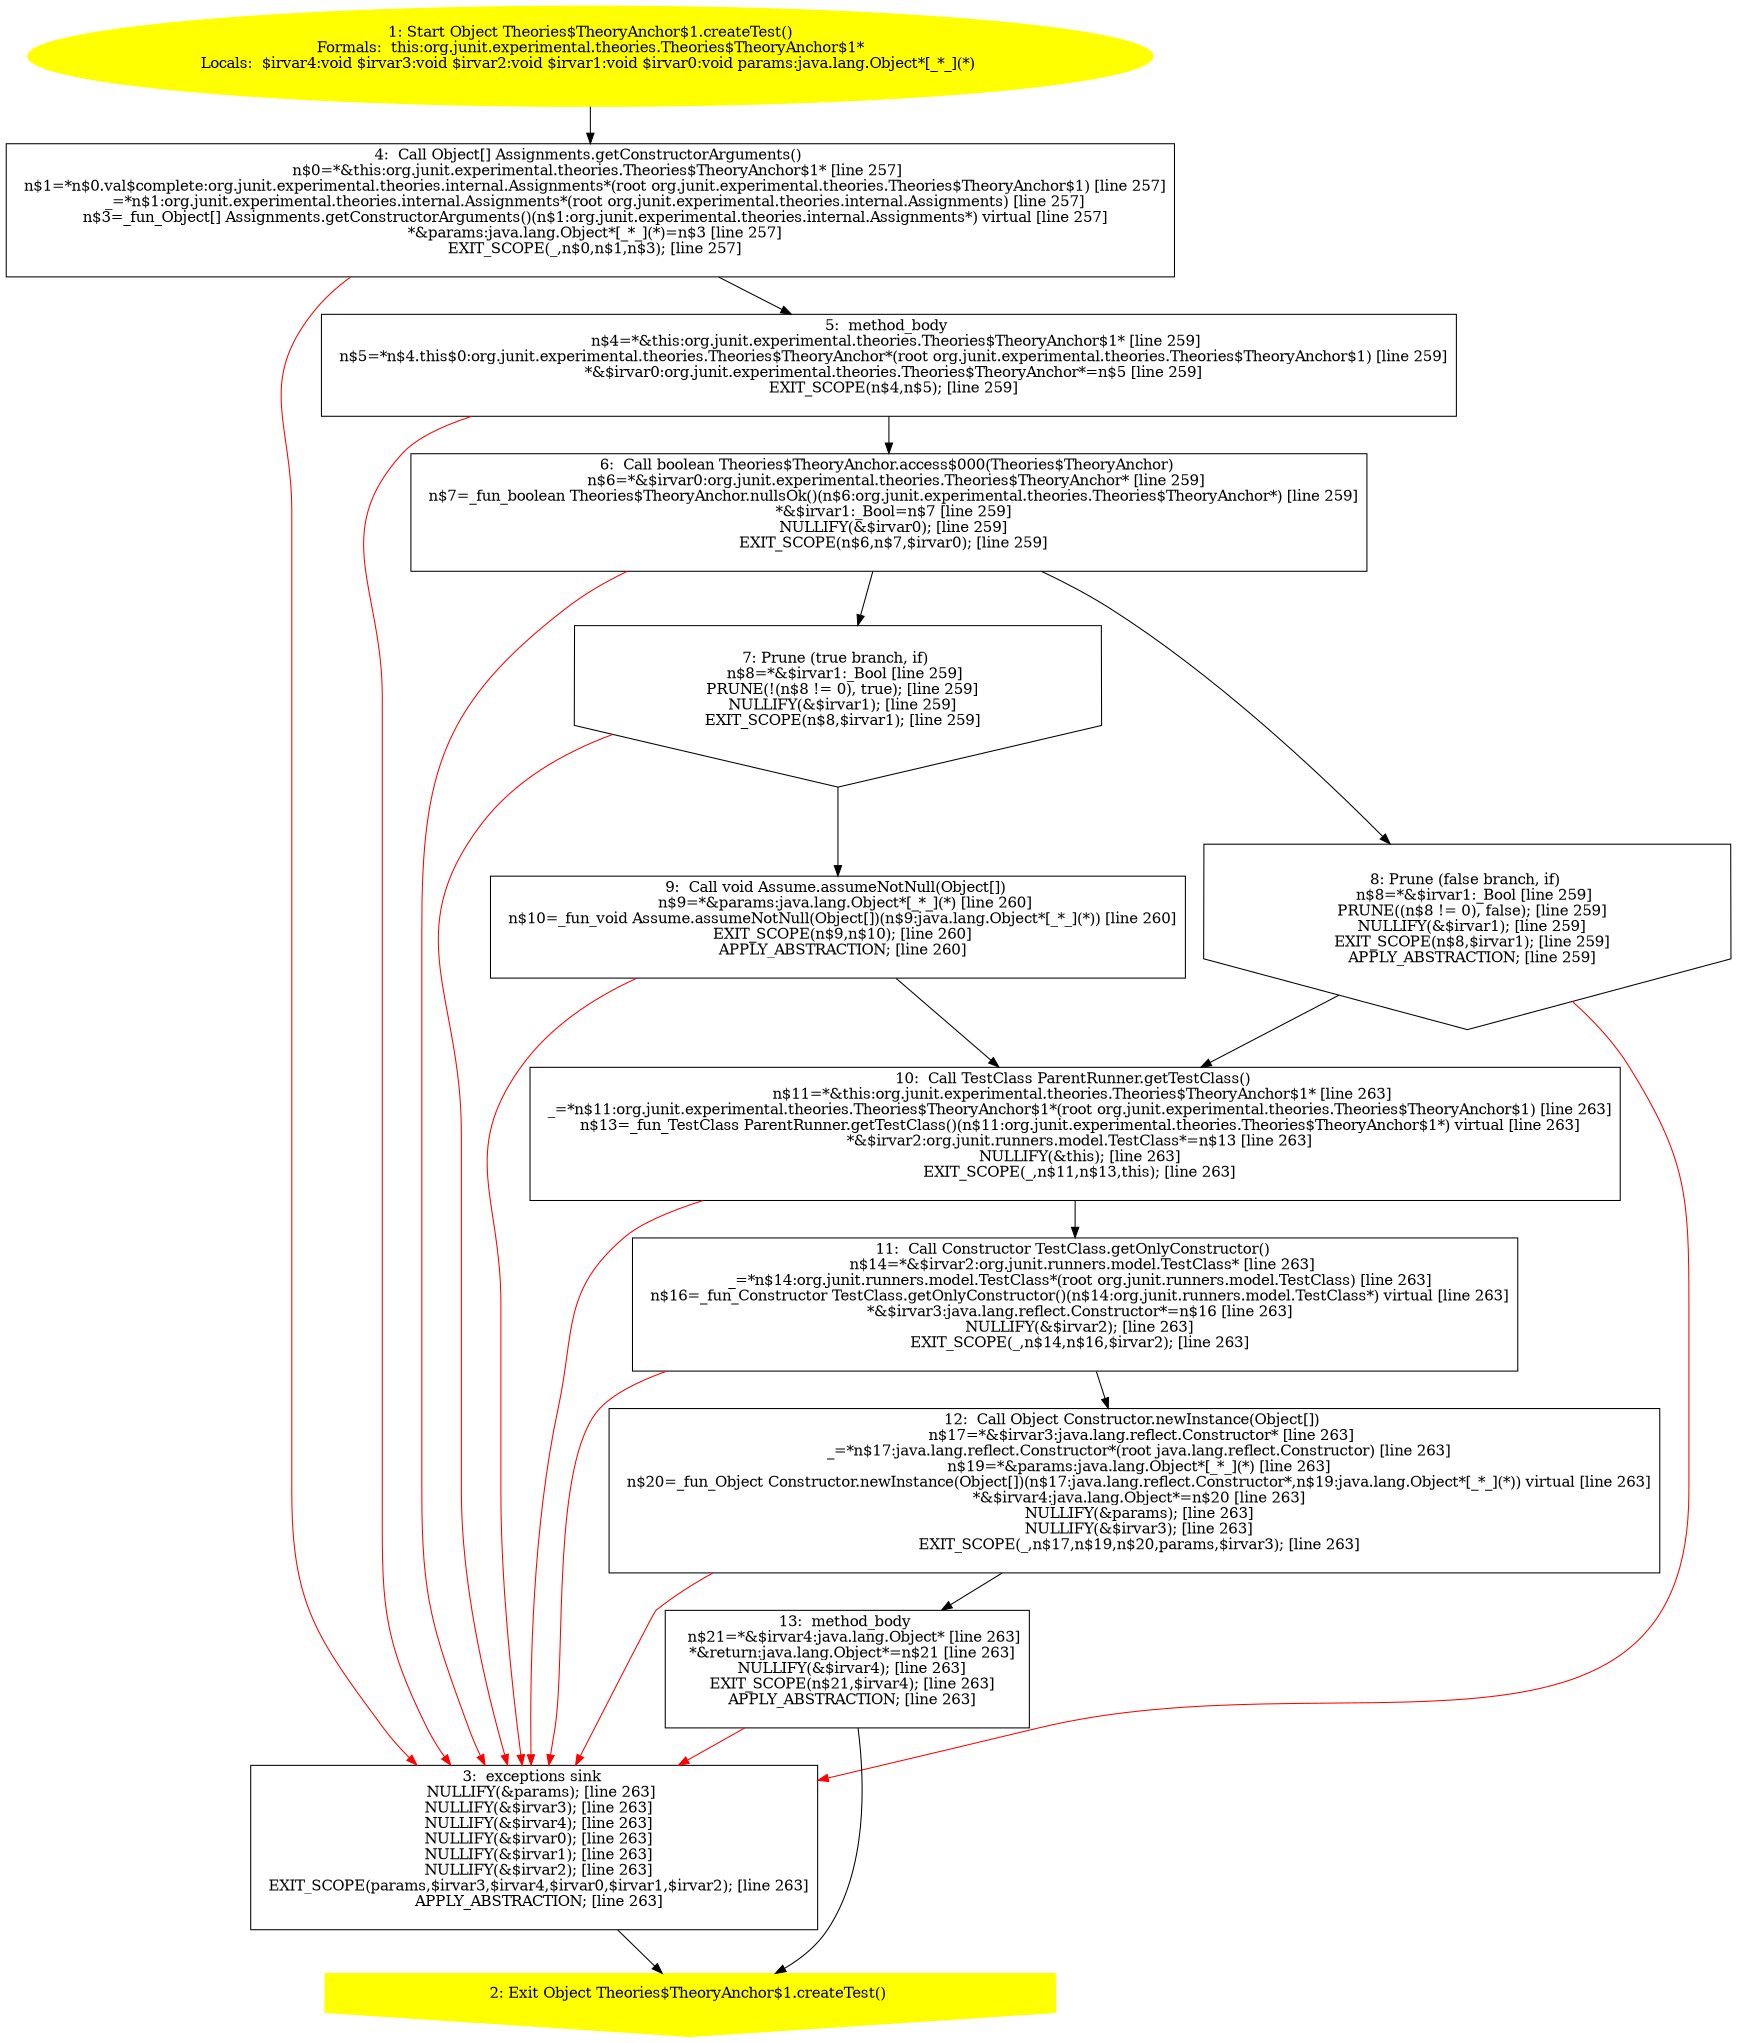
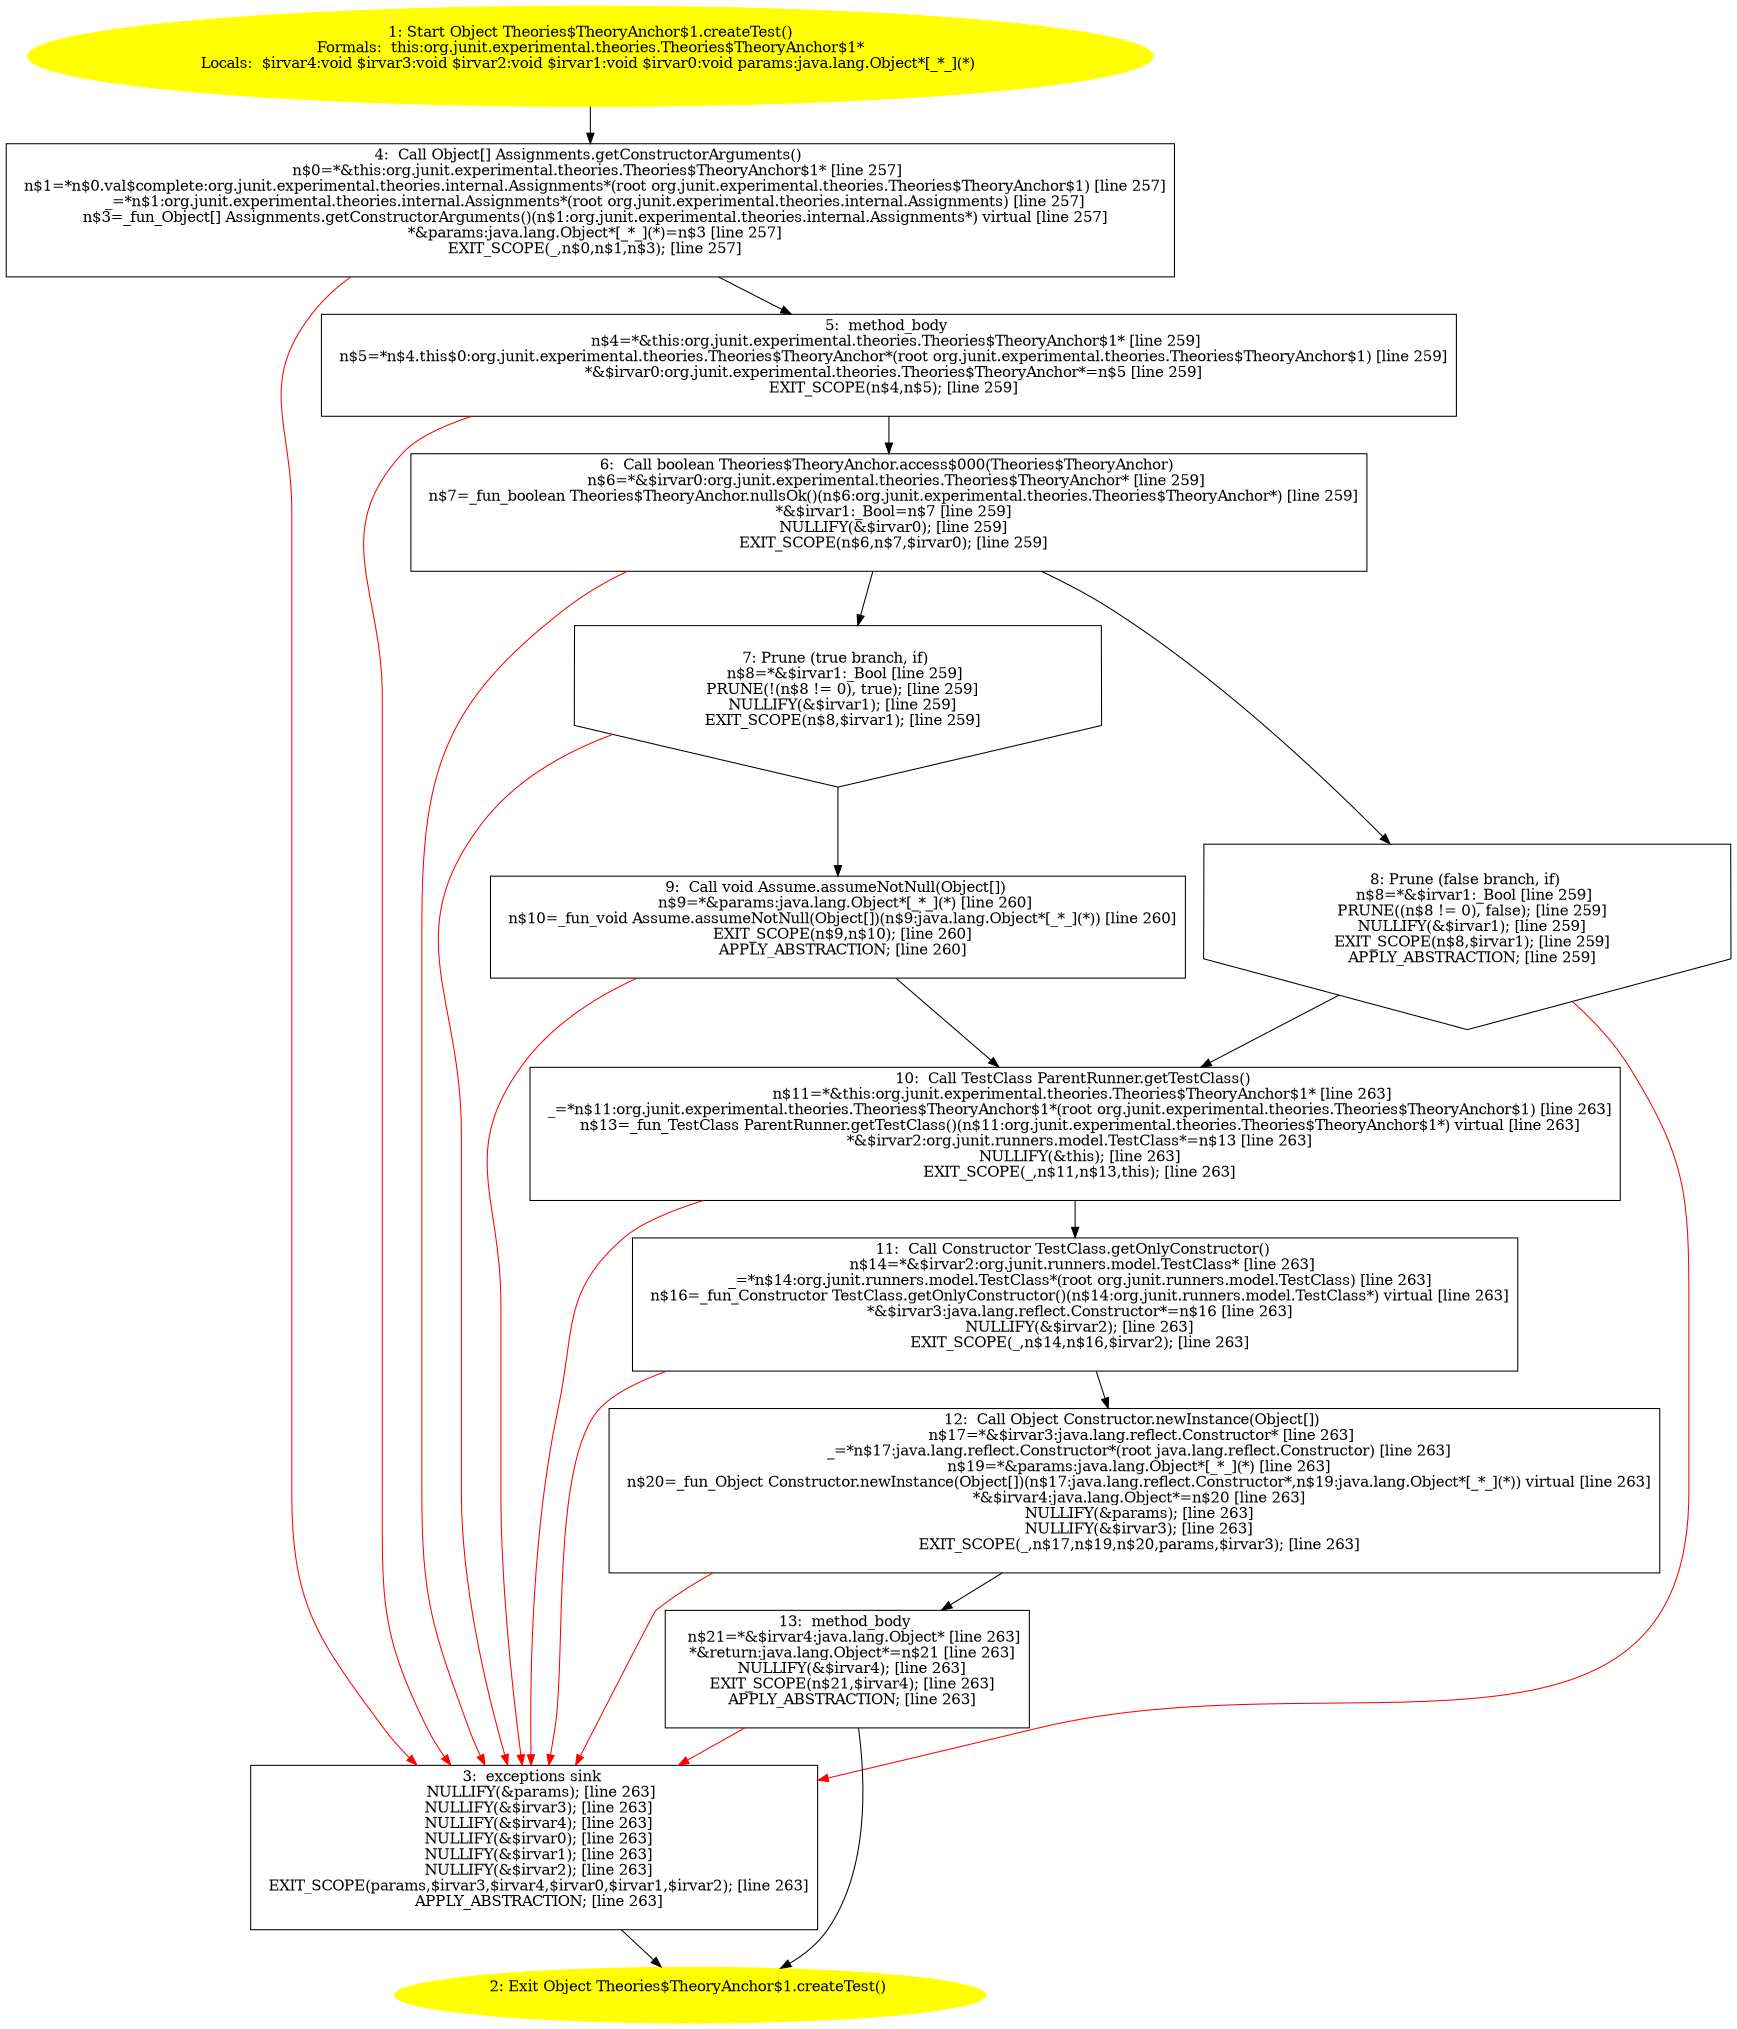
(690, 2002) -> (690, 1995)
